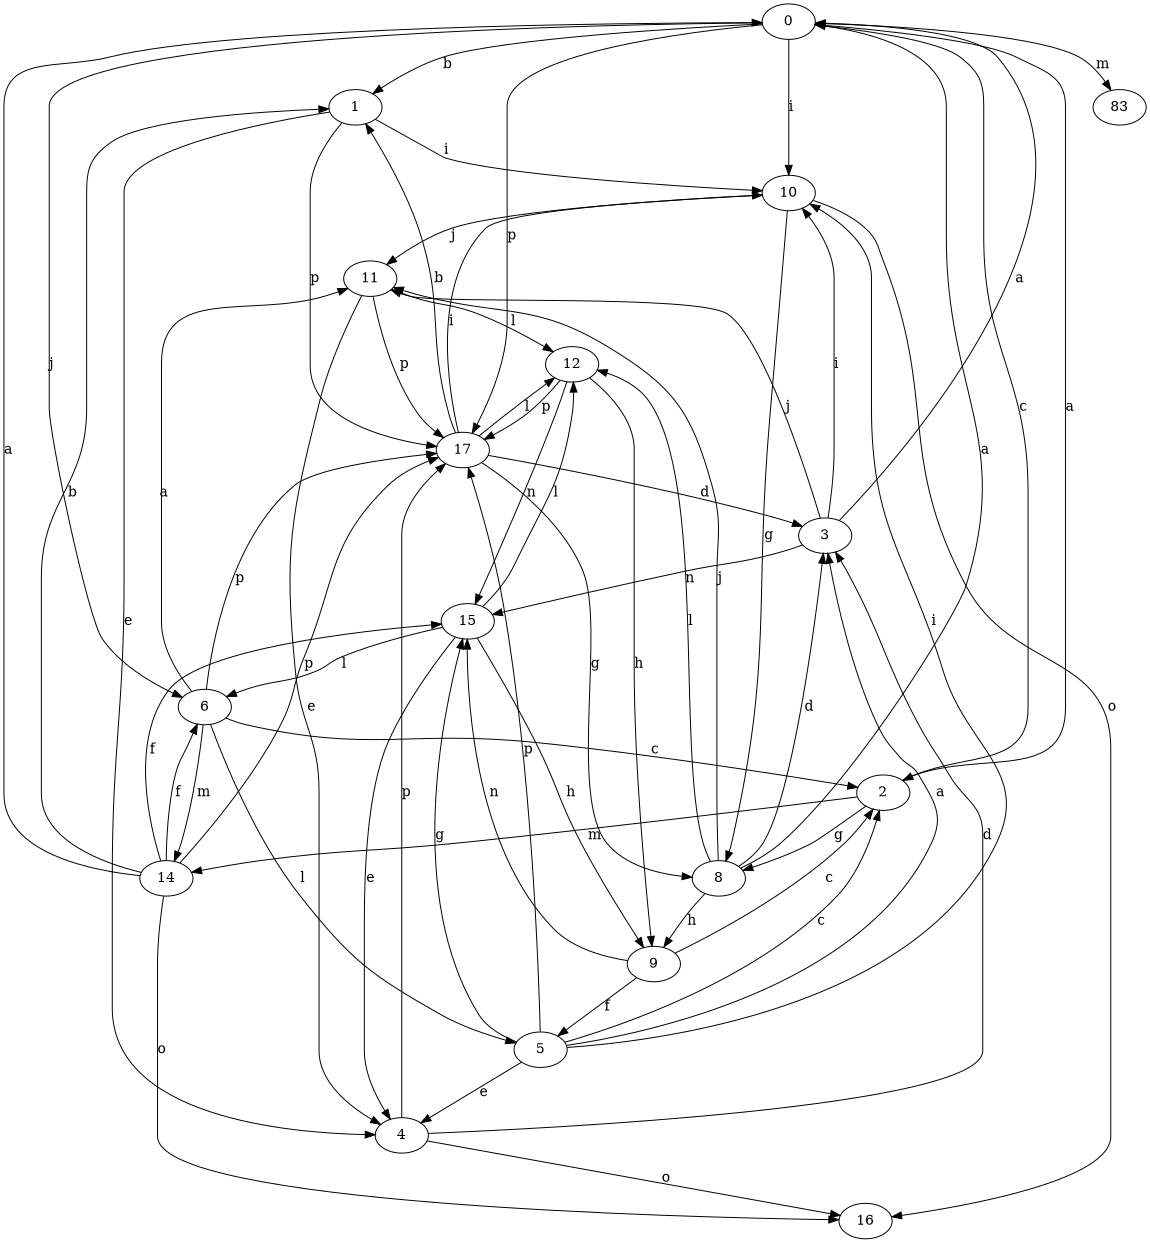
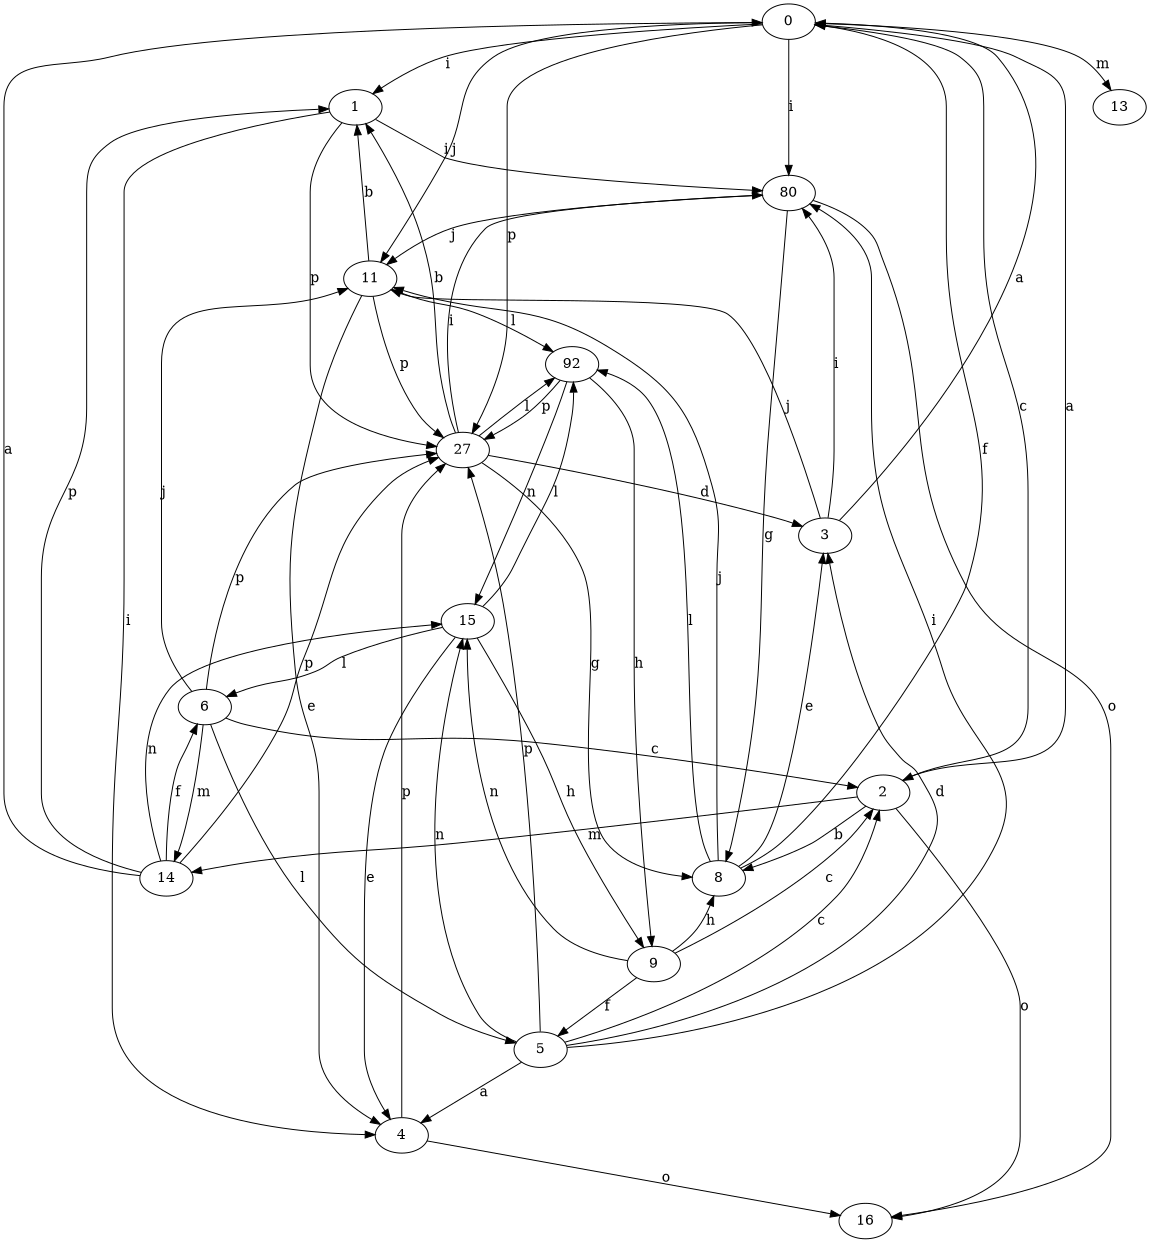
(448, 64) -> (448, 64)
(88, 78) -> (503, 53)
(1120, 107) -> (1120, 107)
(789, 193) -> (789, 193)
none -> (363, 198)
(572, 364) -> (572, 364)
(463, 450) -> (463, 450)
(985, 450) -> (985, 450)
(73, 493) -> (73, 493)
(164, 493) -> (164, 493)
(652, 578) -> none
(129, 621) -> (129, 621)
(809, 707) -> (809, 707)
(153, 750) -> (153, 750)
(940, 793) -> (940, 793)
(440, 836) -> (440, 836)
(839, 836) -> (839, 836)
(686, 915) -> (695, 931)
(968, 1065) -> none
(484, 1093) -> (484, 1093)
(366, 1196) -> (1020, 1031)
